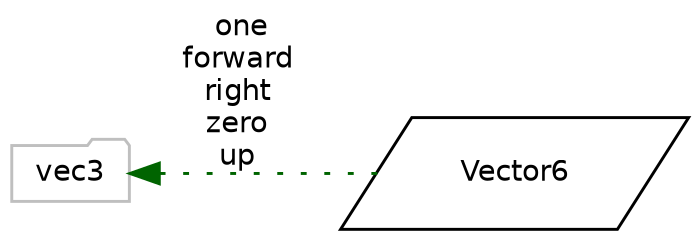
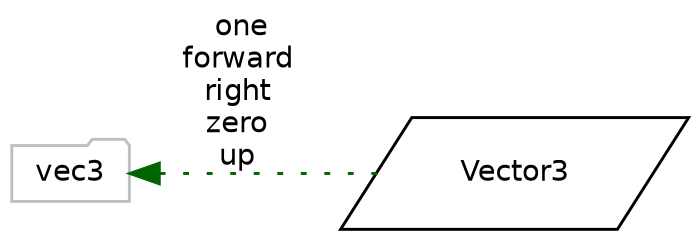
(515, 173) -> (515, 173)
